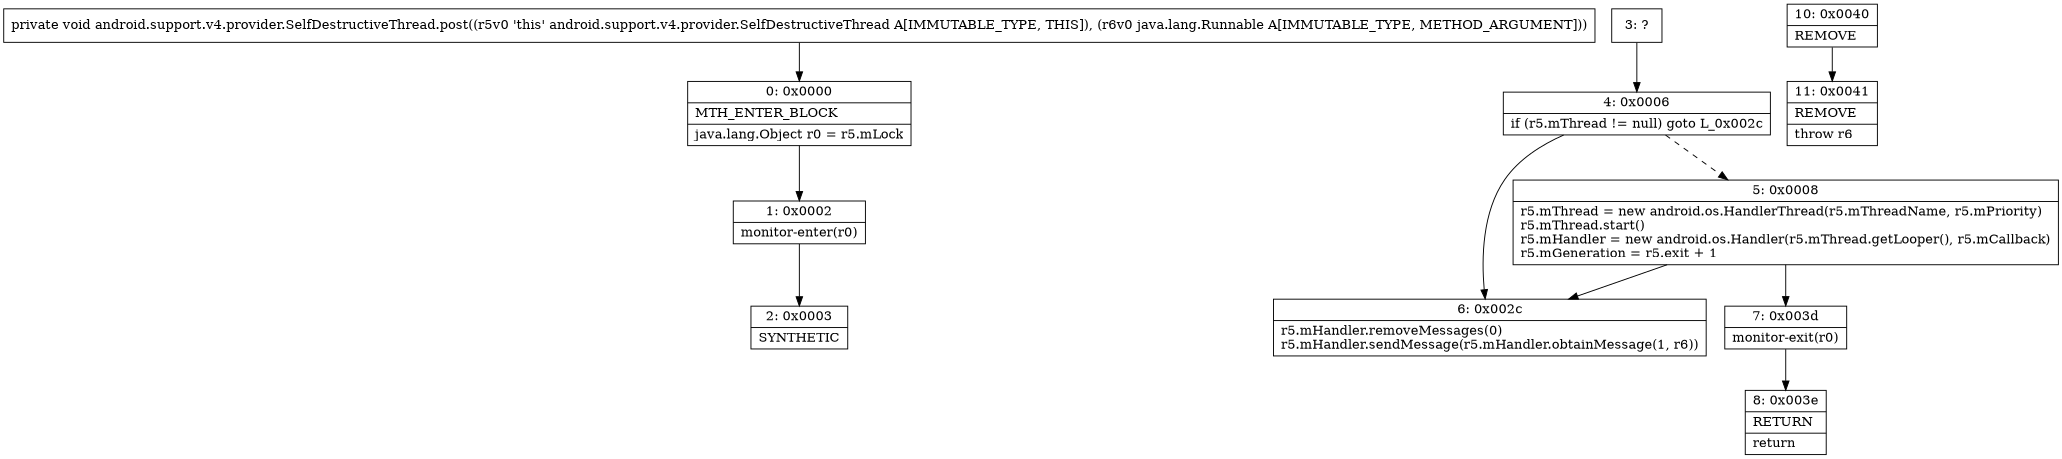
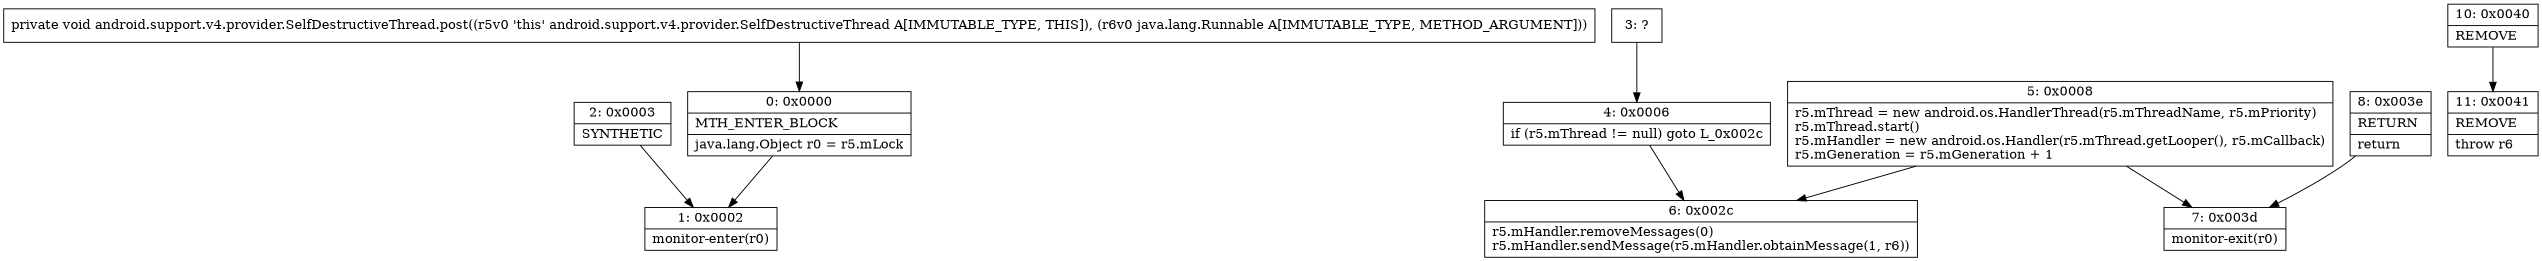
(1693, 155) -> none
(1619, 254) -> (1924, 155)
(799, 270) -> (664, 173)
(1786, 365) -> (2318, 181)
